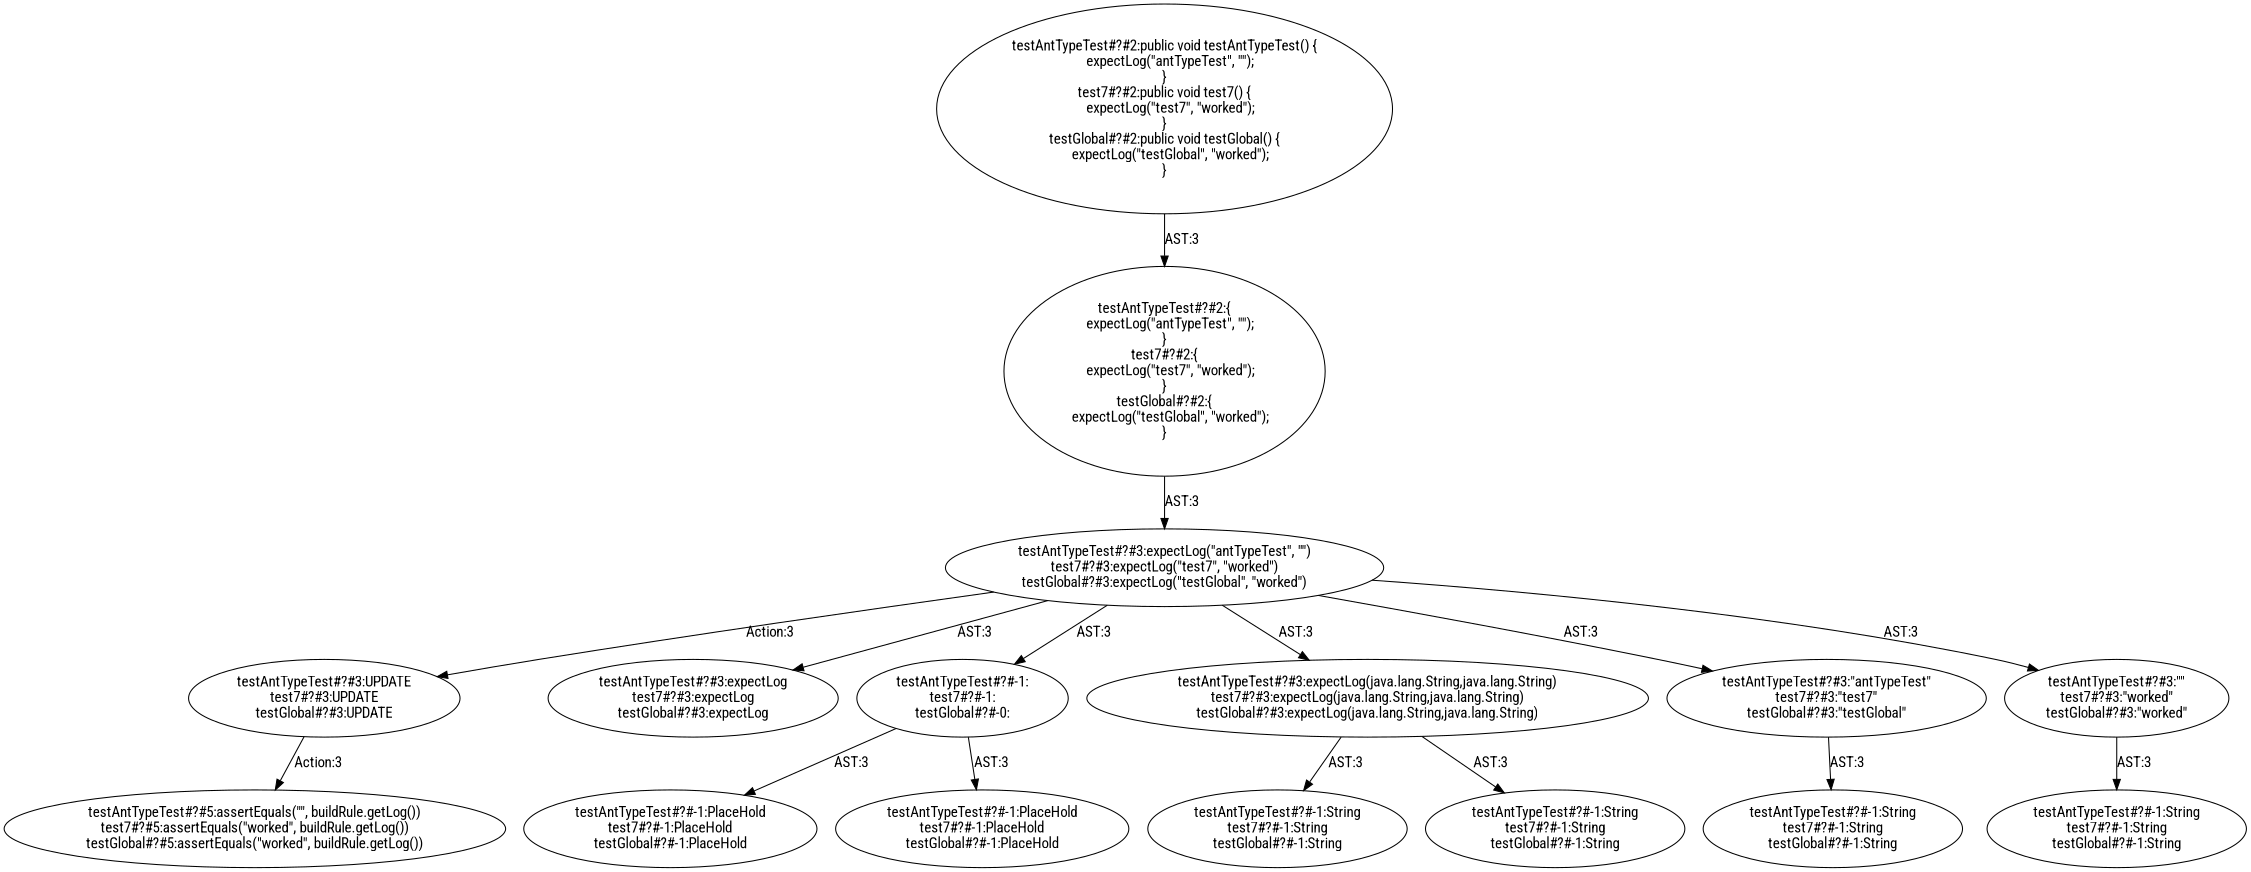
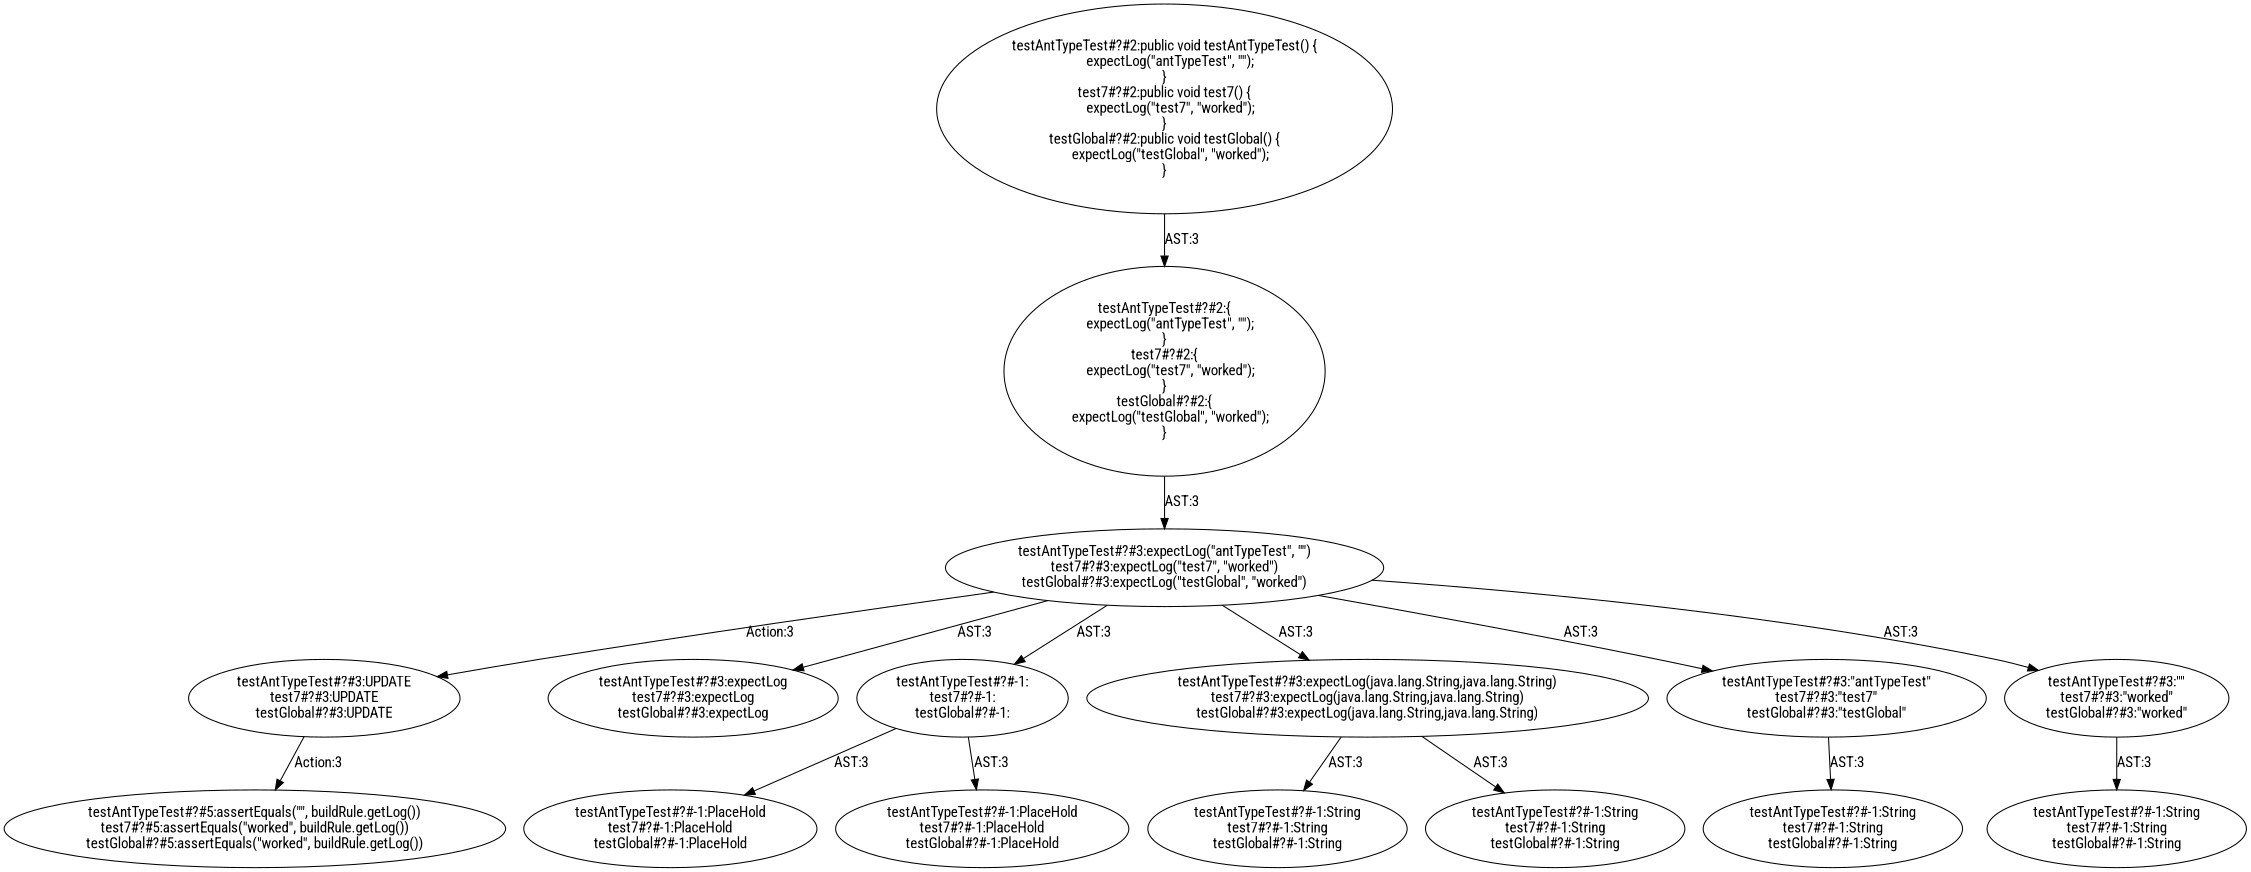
(963, 698) -> (963, 698)
